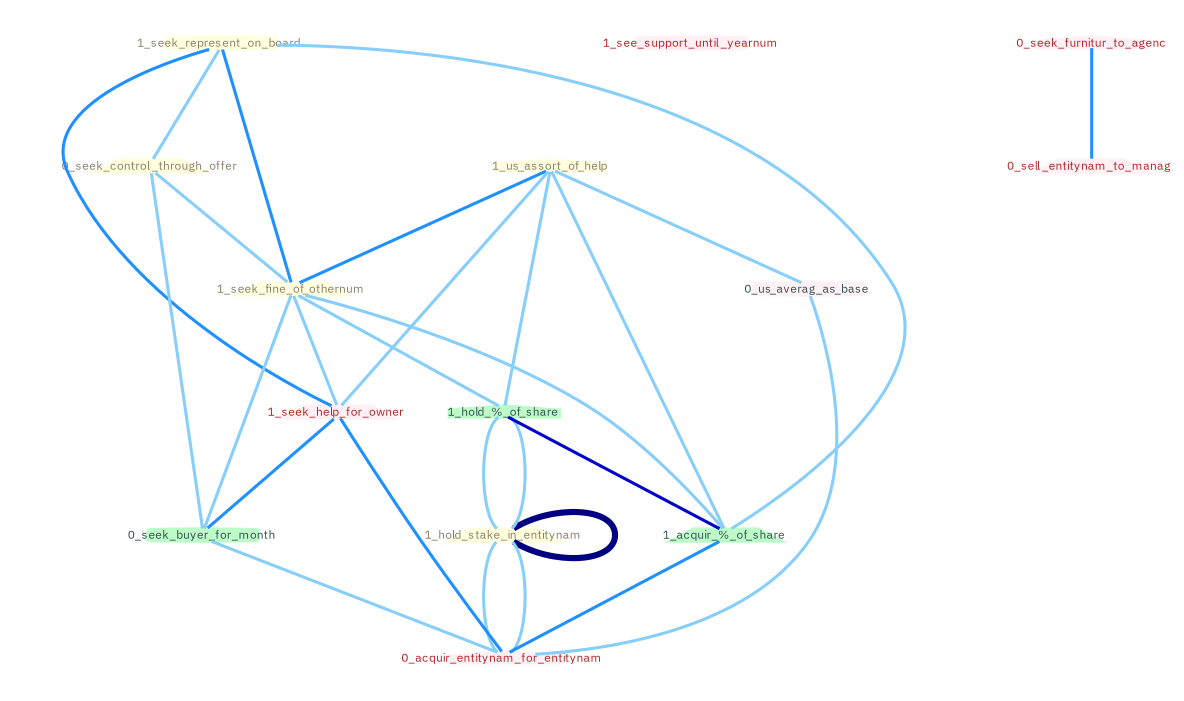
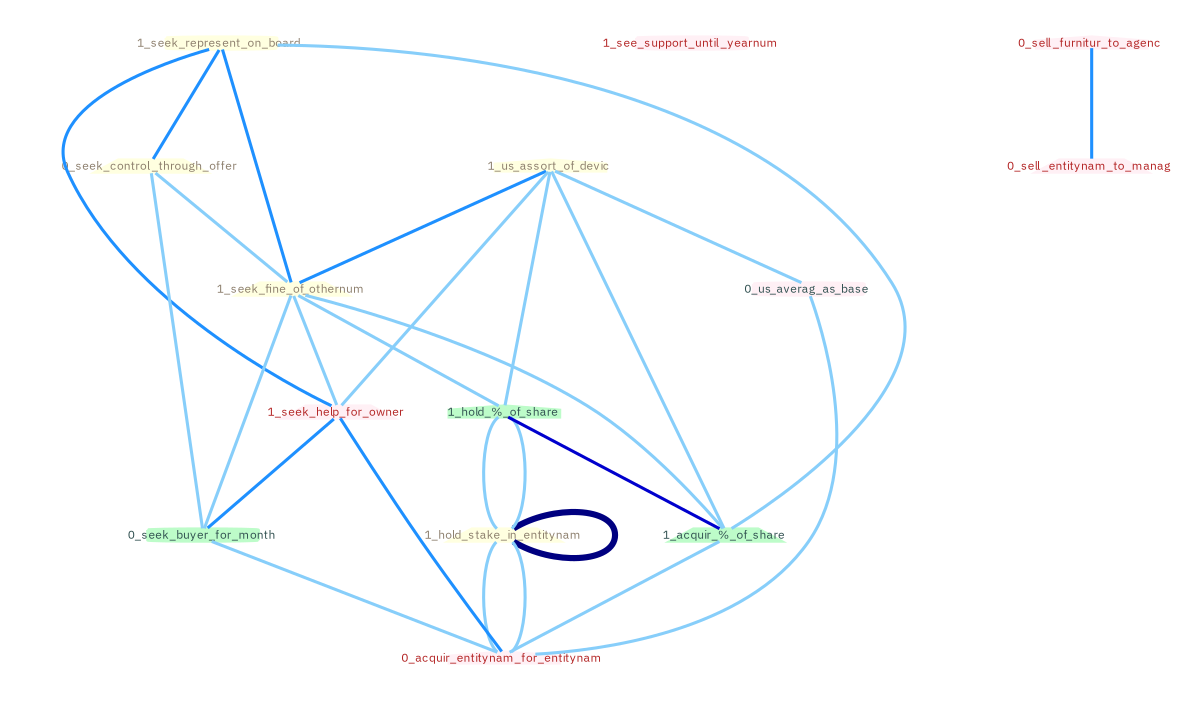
(1092, 43) -> (1092, 43)
(186, 104) -> (186, 104)
(550, 166) -> (550, 166)
(614, 597) -> (614, 597)
